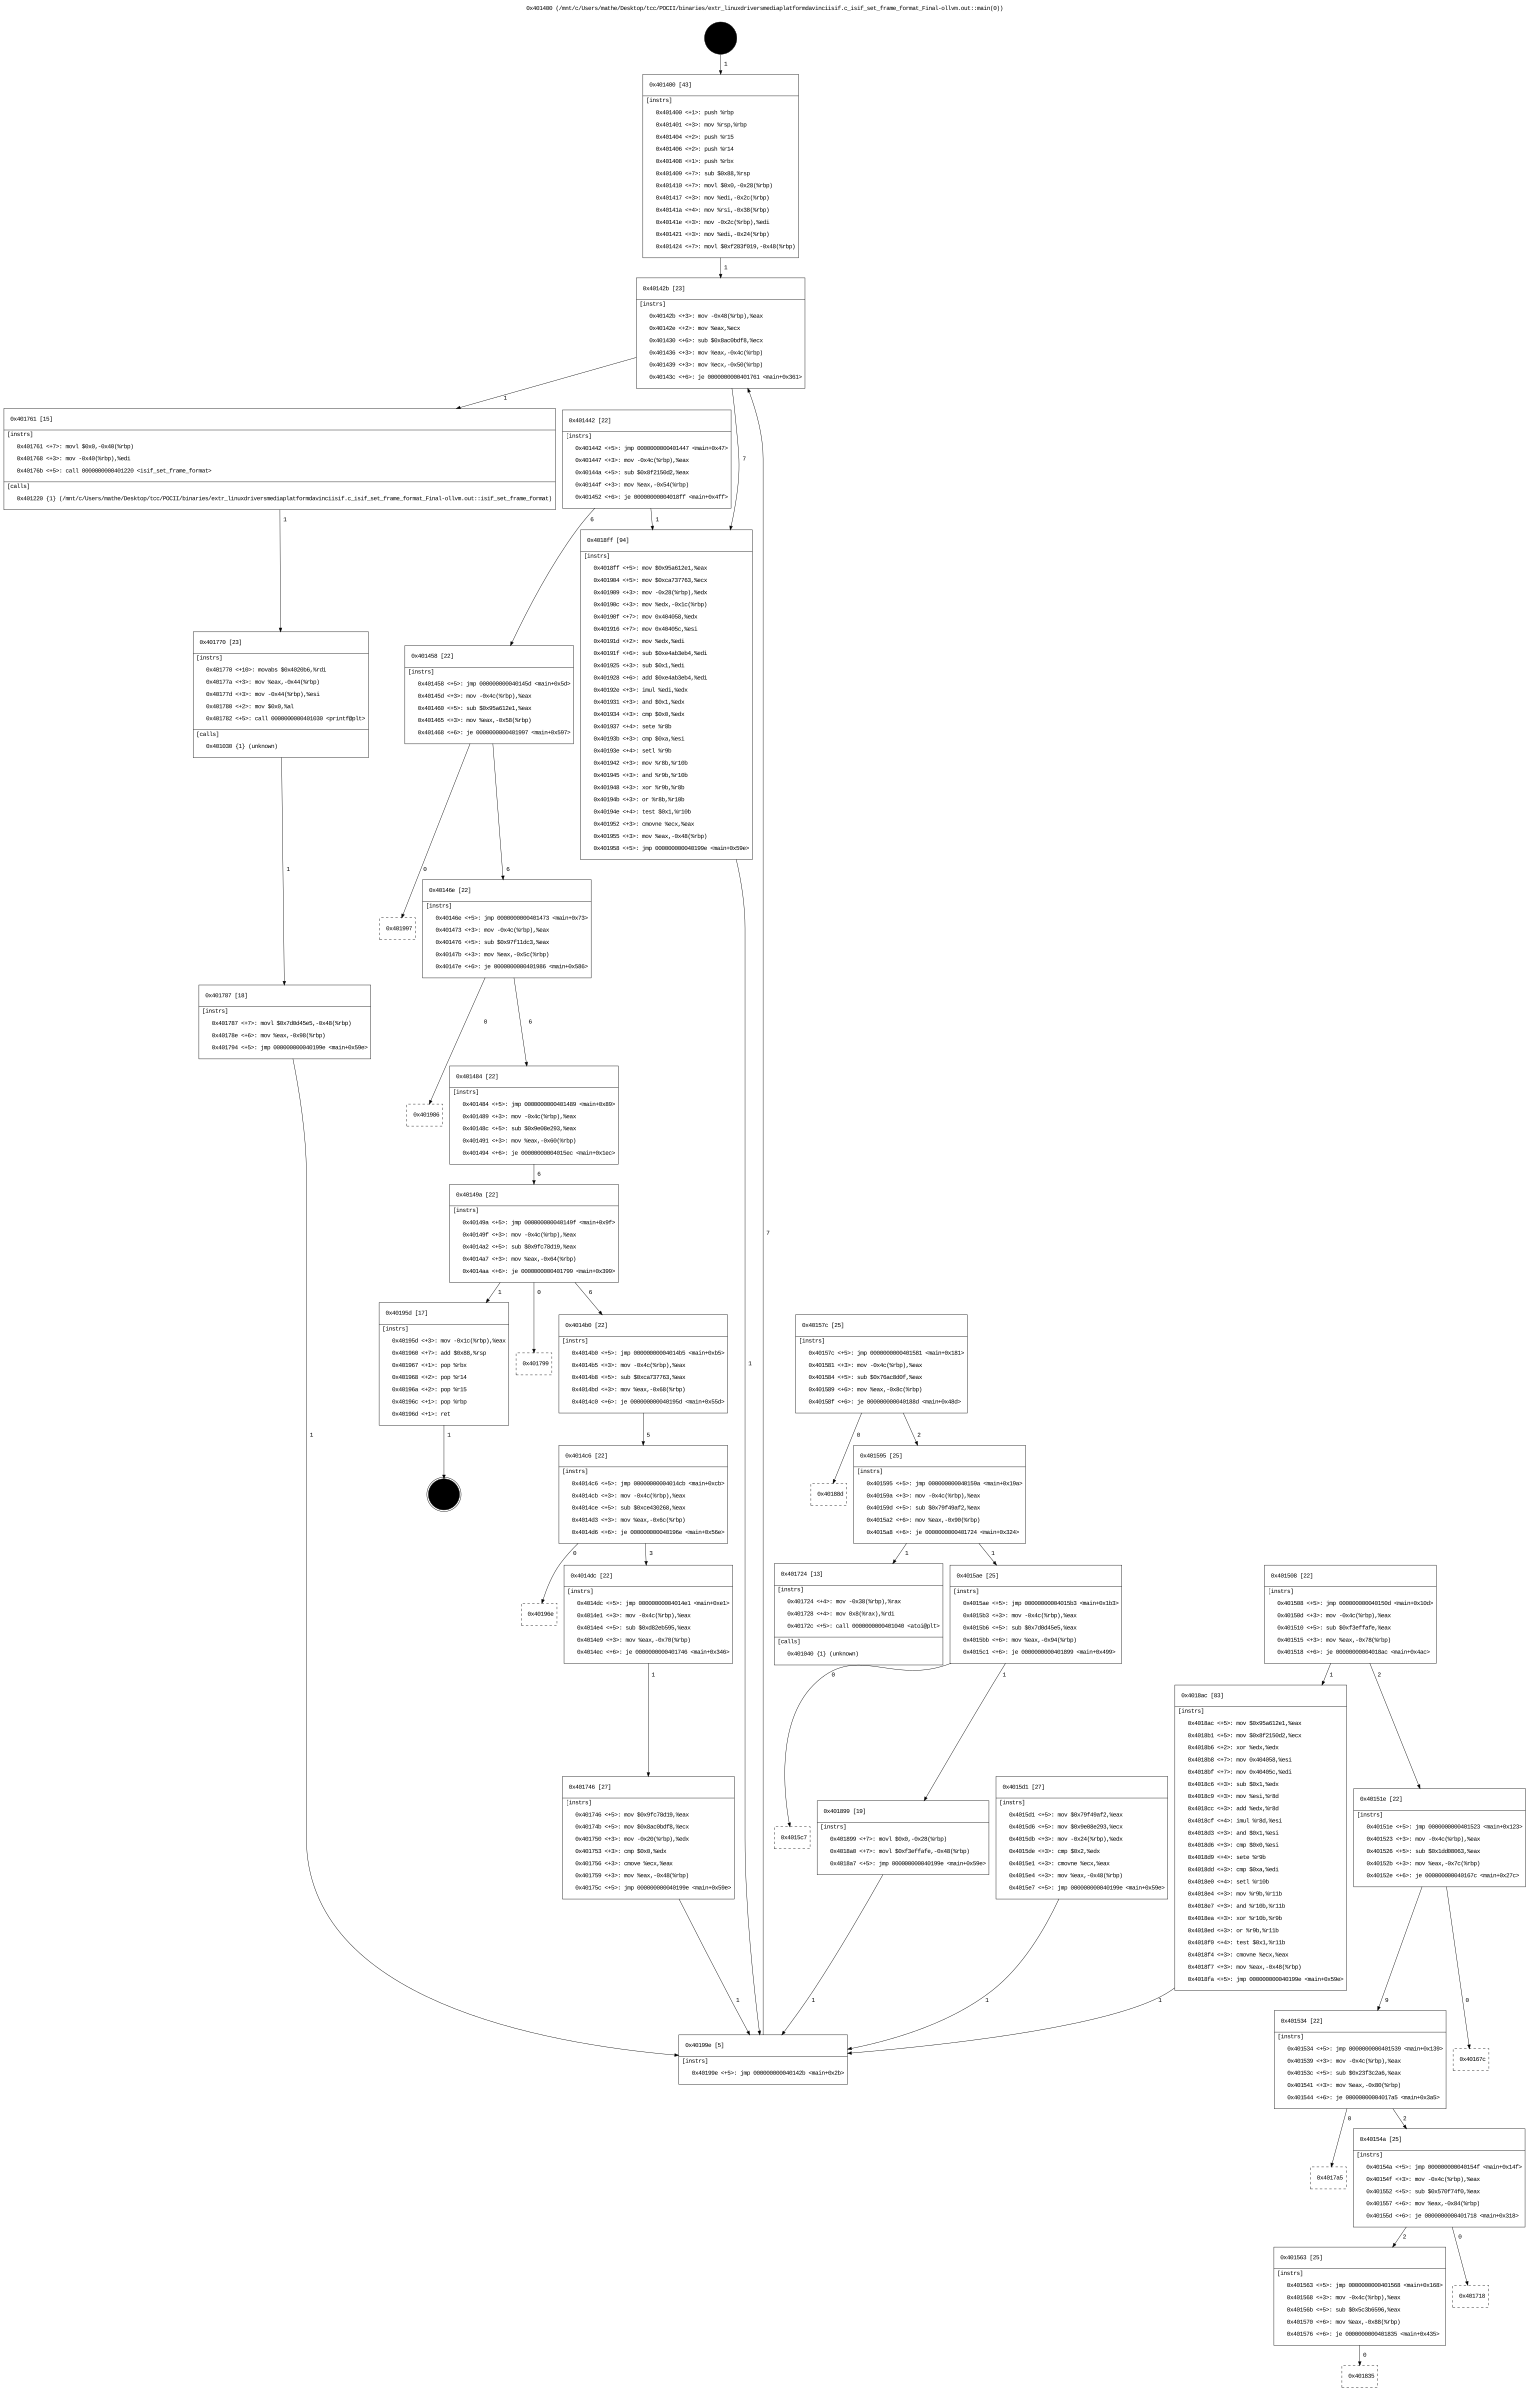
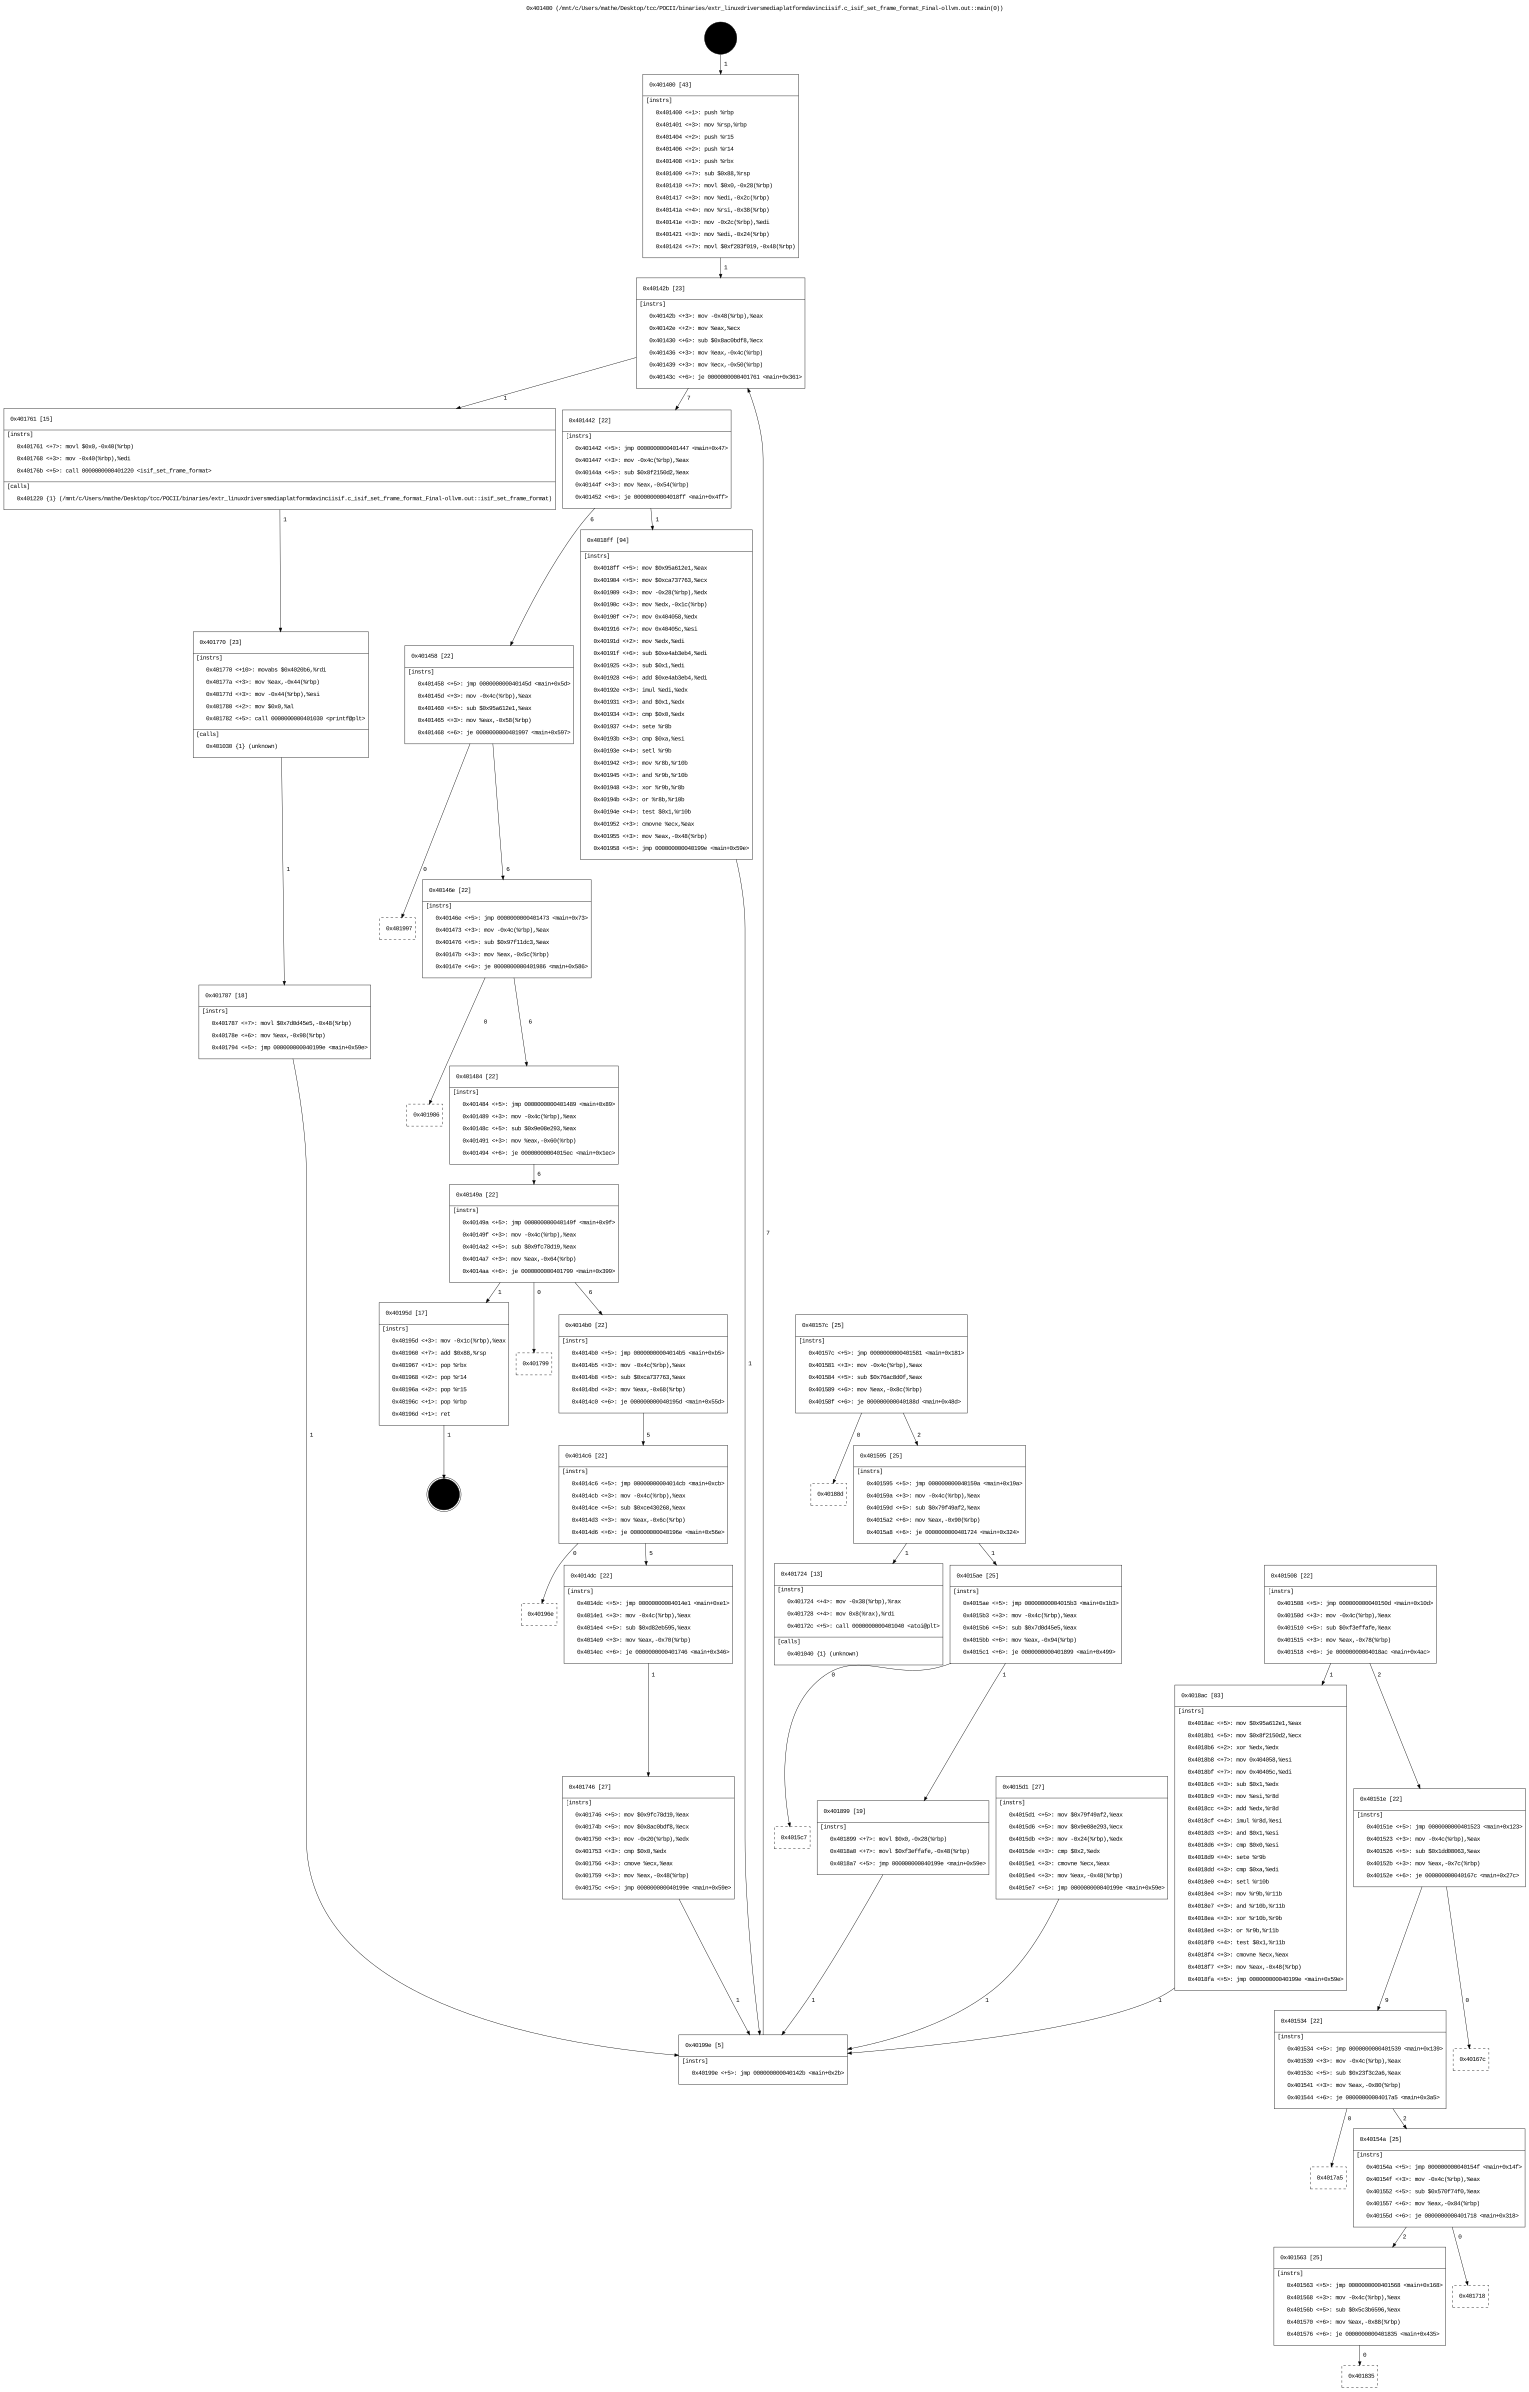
(739, 457) -> (683, 397)
(649, 1554) -> (649, 1554)
